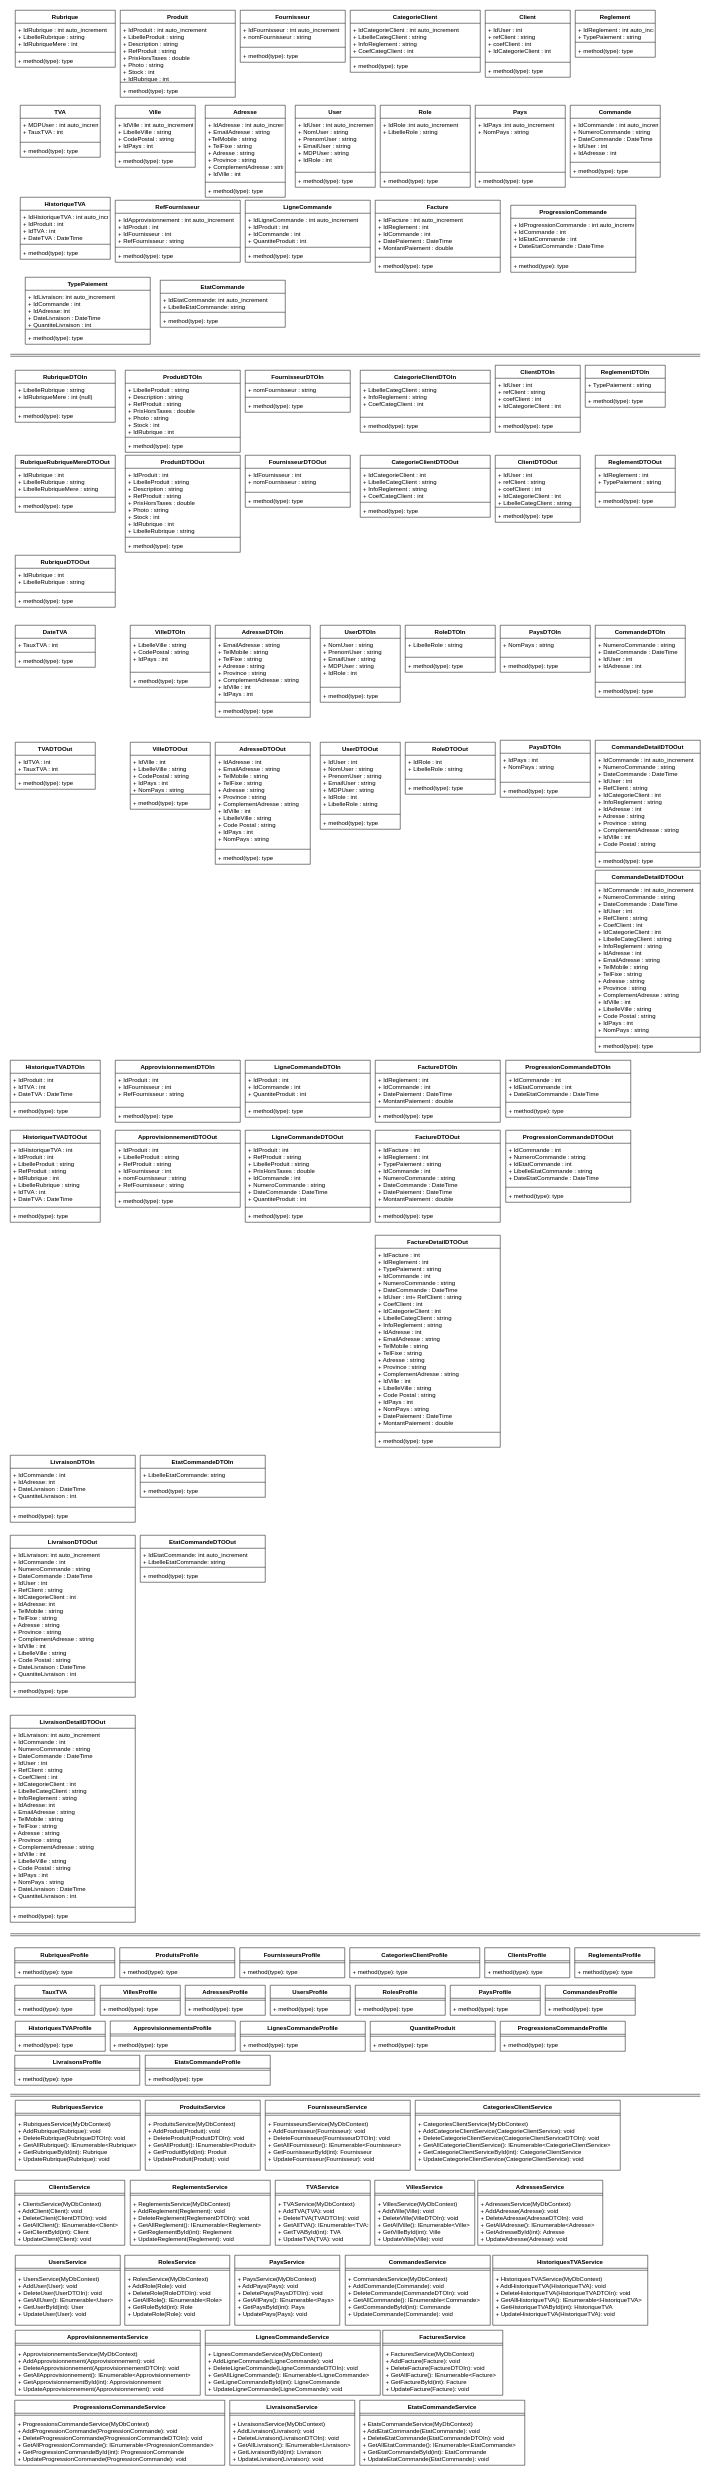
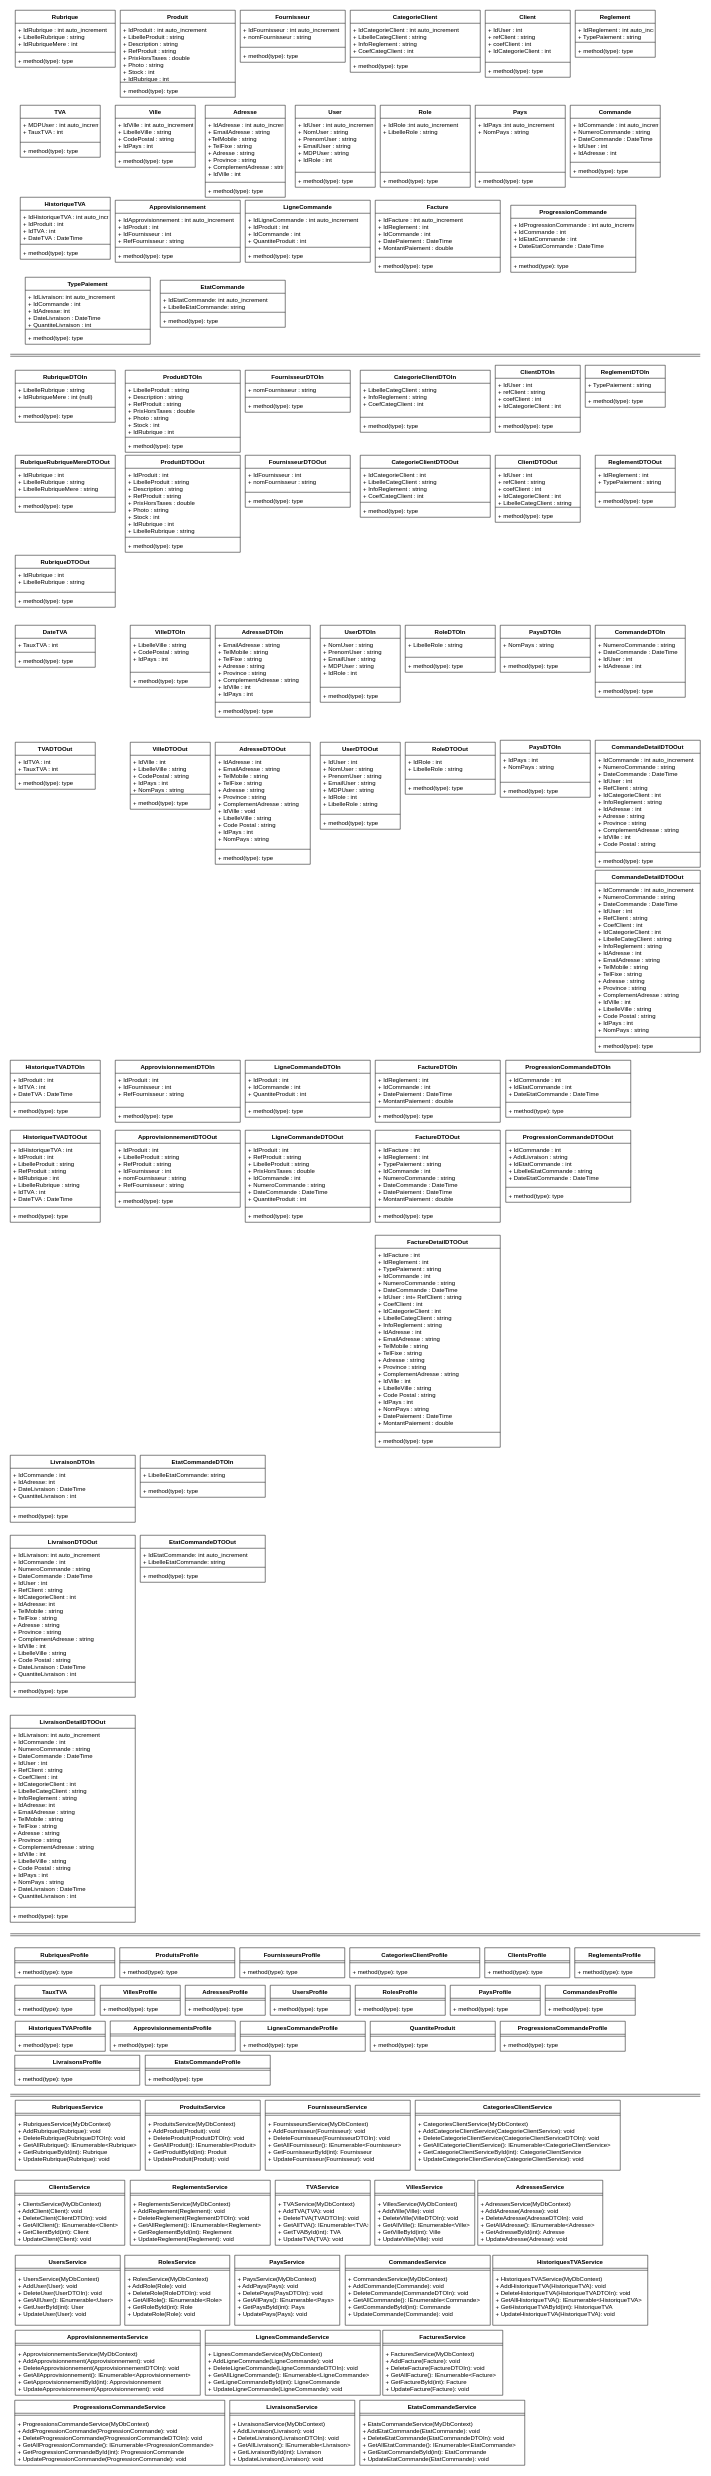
(178, 207) -> (178, 207)
(243, 762) -> (243, 762)
(535, 1150) -> (535, 1150)
